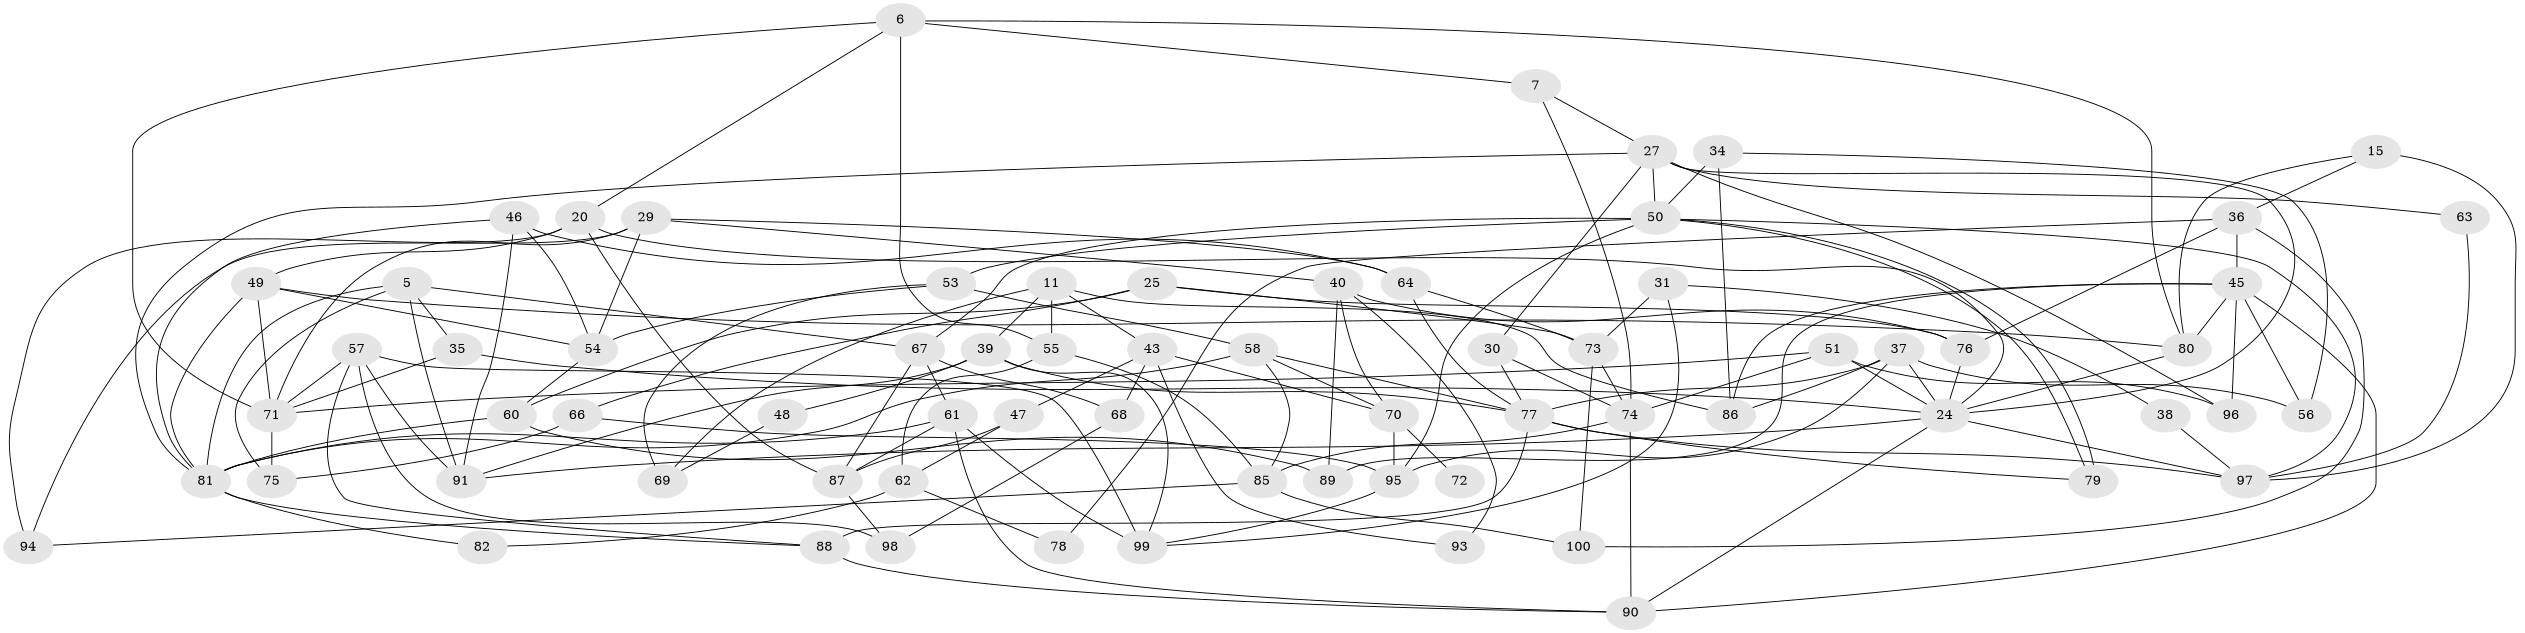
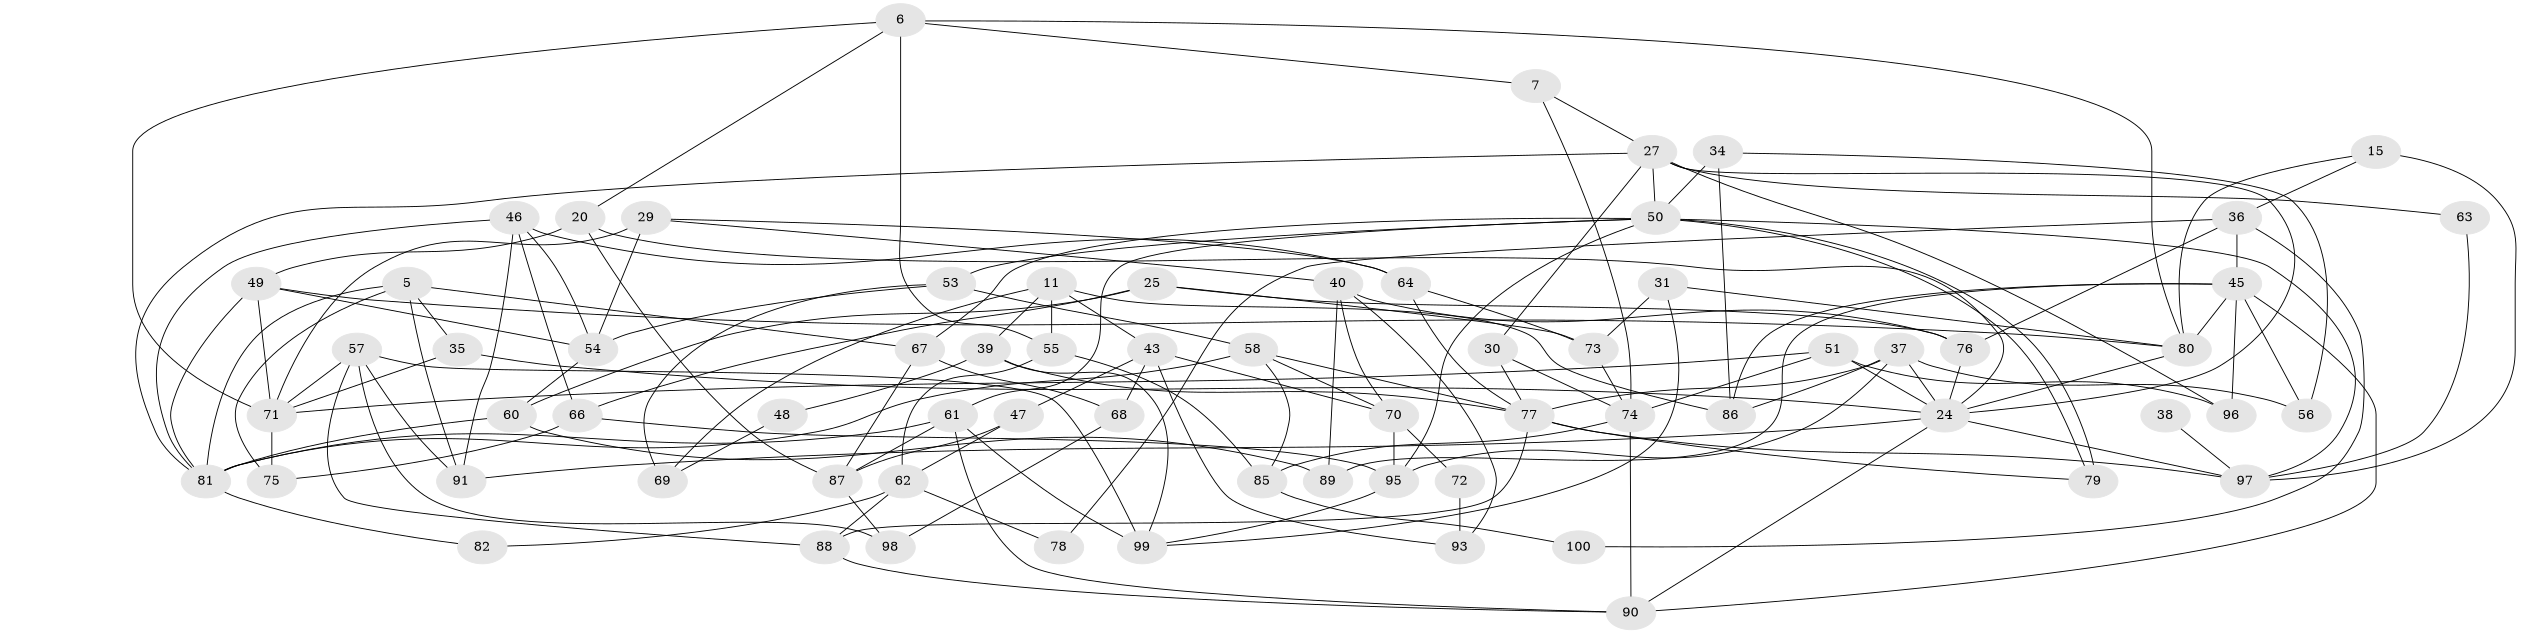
(1926, 315) -> (1925, 317)
none -> (544, 317)
(936, 383) -> (1185, 250)
(735, 403) -> none
(1585, 469) -> none
none -> (1460, 519)
(511, 530) -> (869, 510)
(28, 547) -> none
